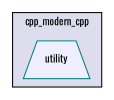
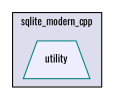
(57, 23) -> (57, 23)
